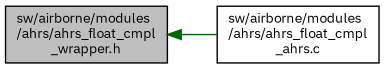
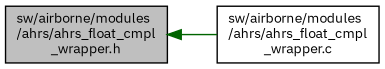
(298, 35) -> (298, 35)
